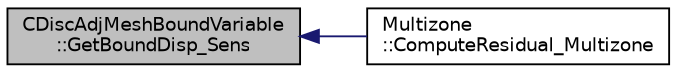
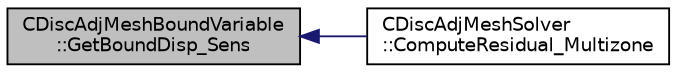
(518, 36) -> (518, 36)
